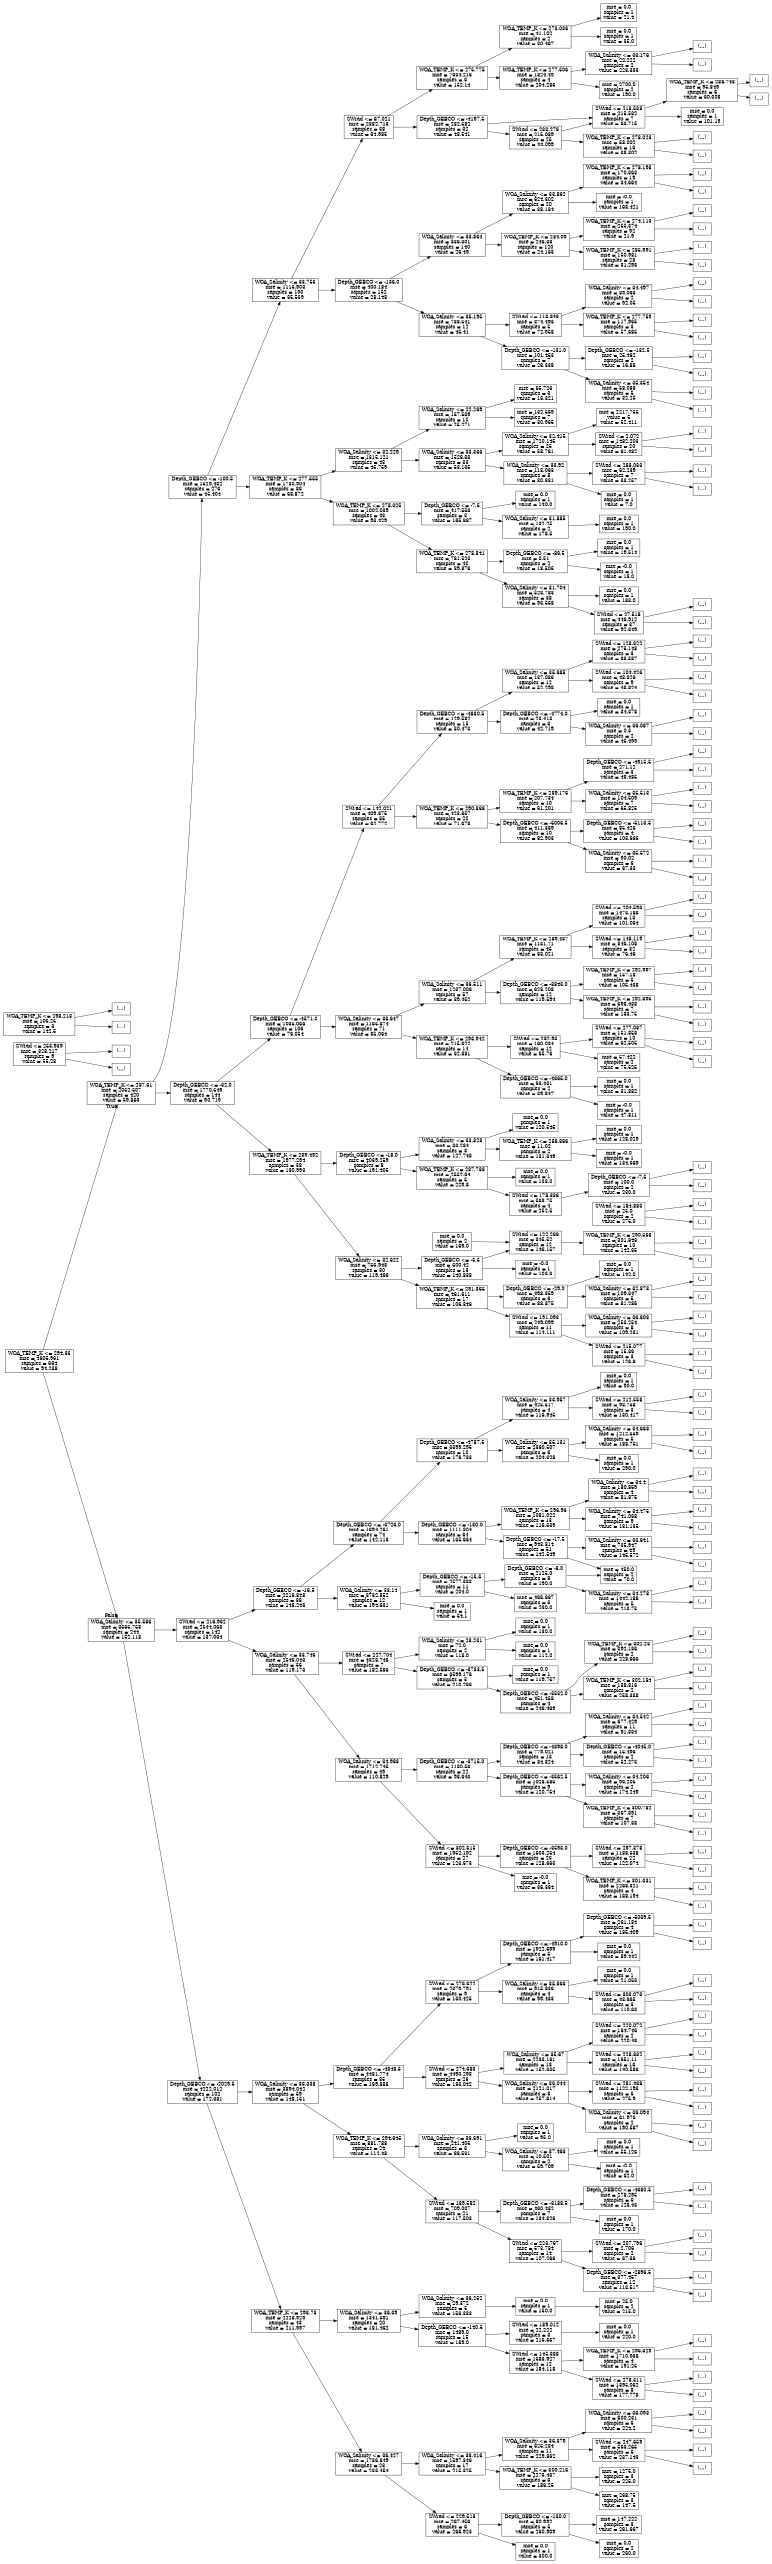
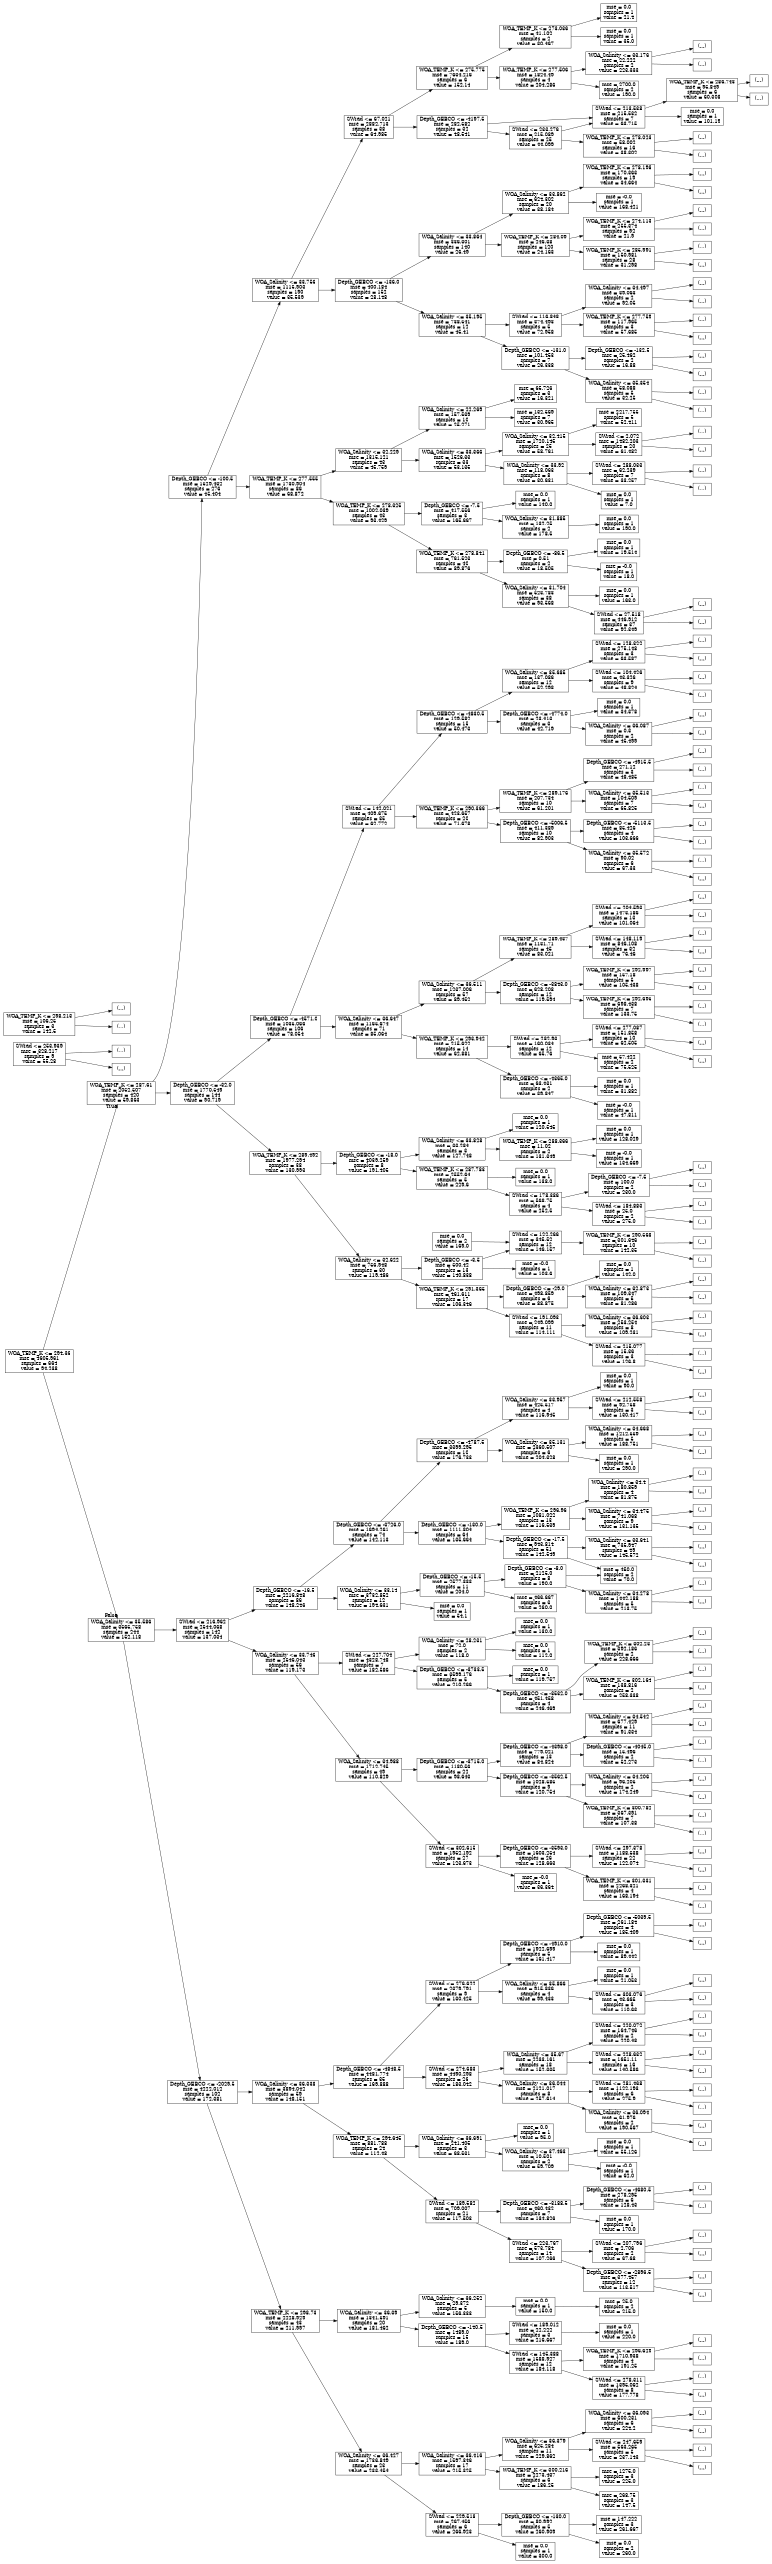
(619, 418) -> (619, 418)
none -> (575, 1209)
(619, 1408) -> (619, 1408)
